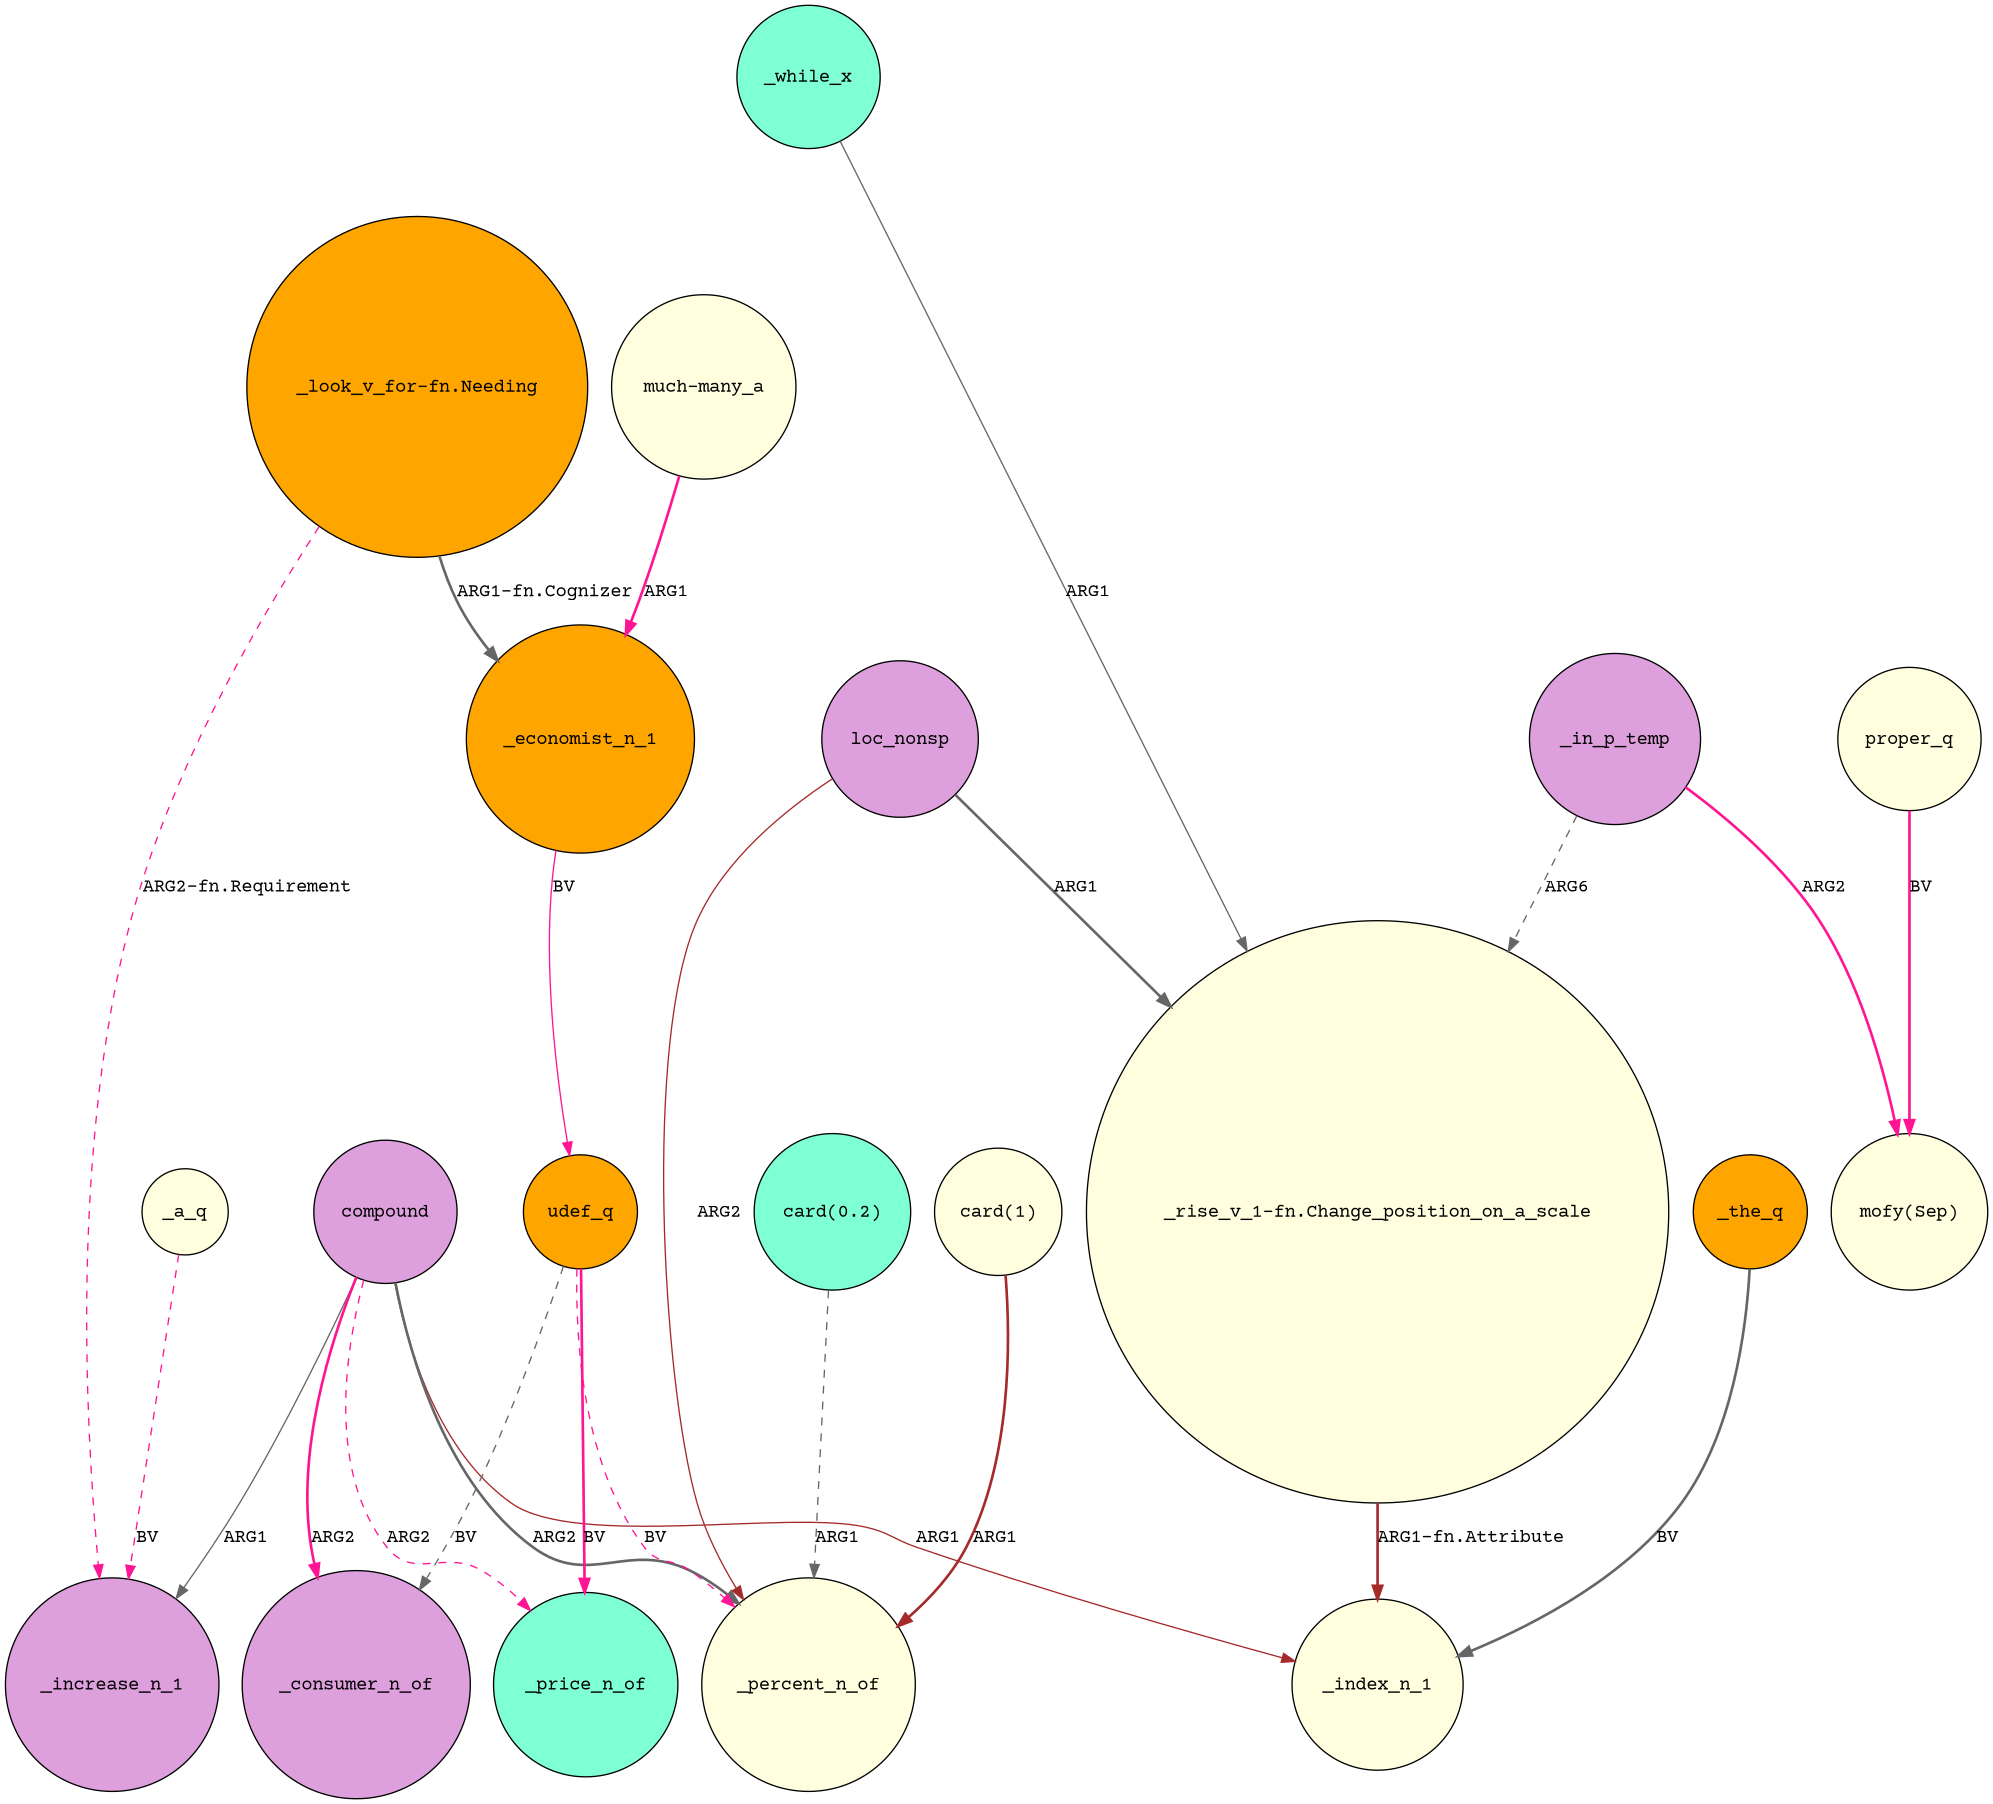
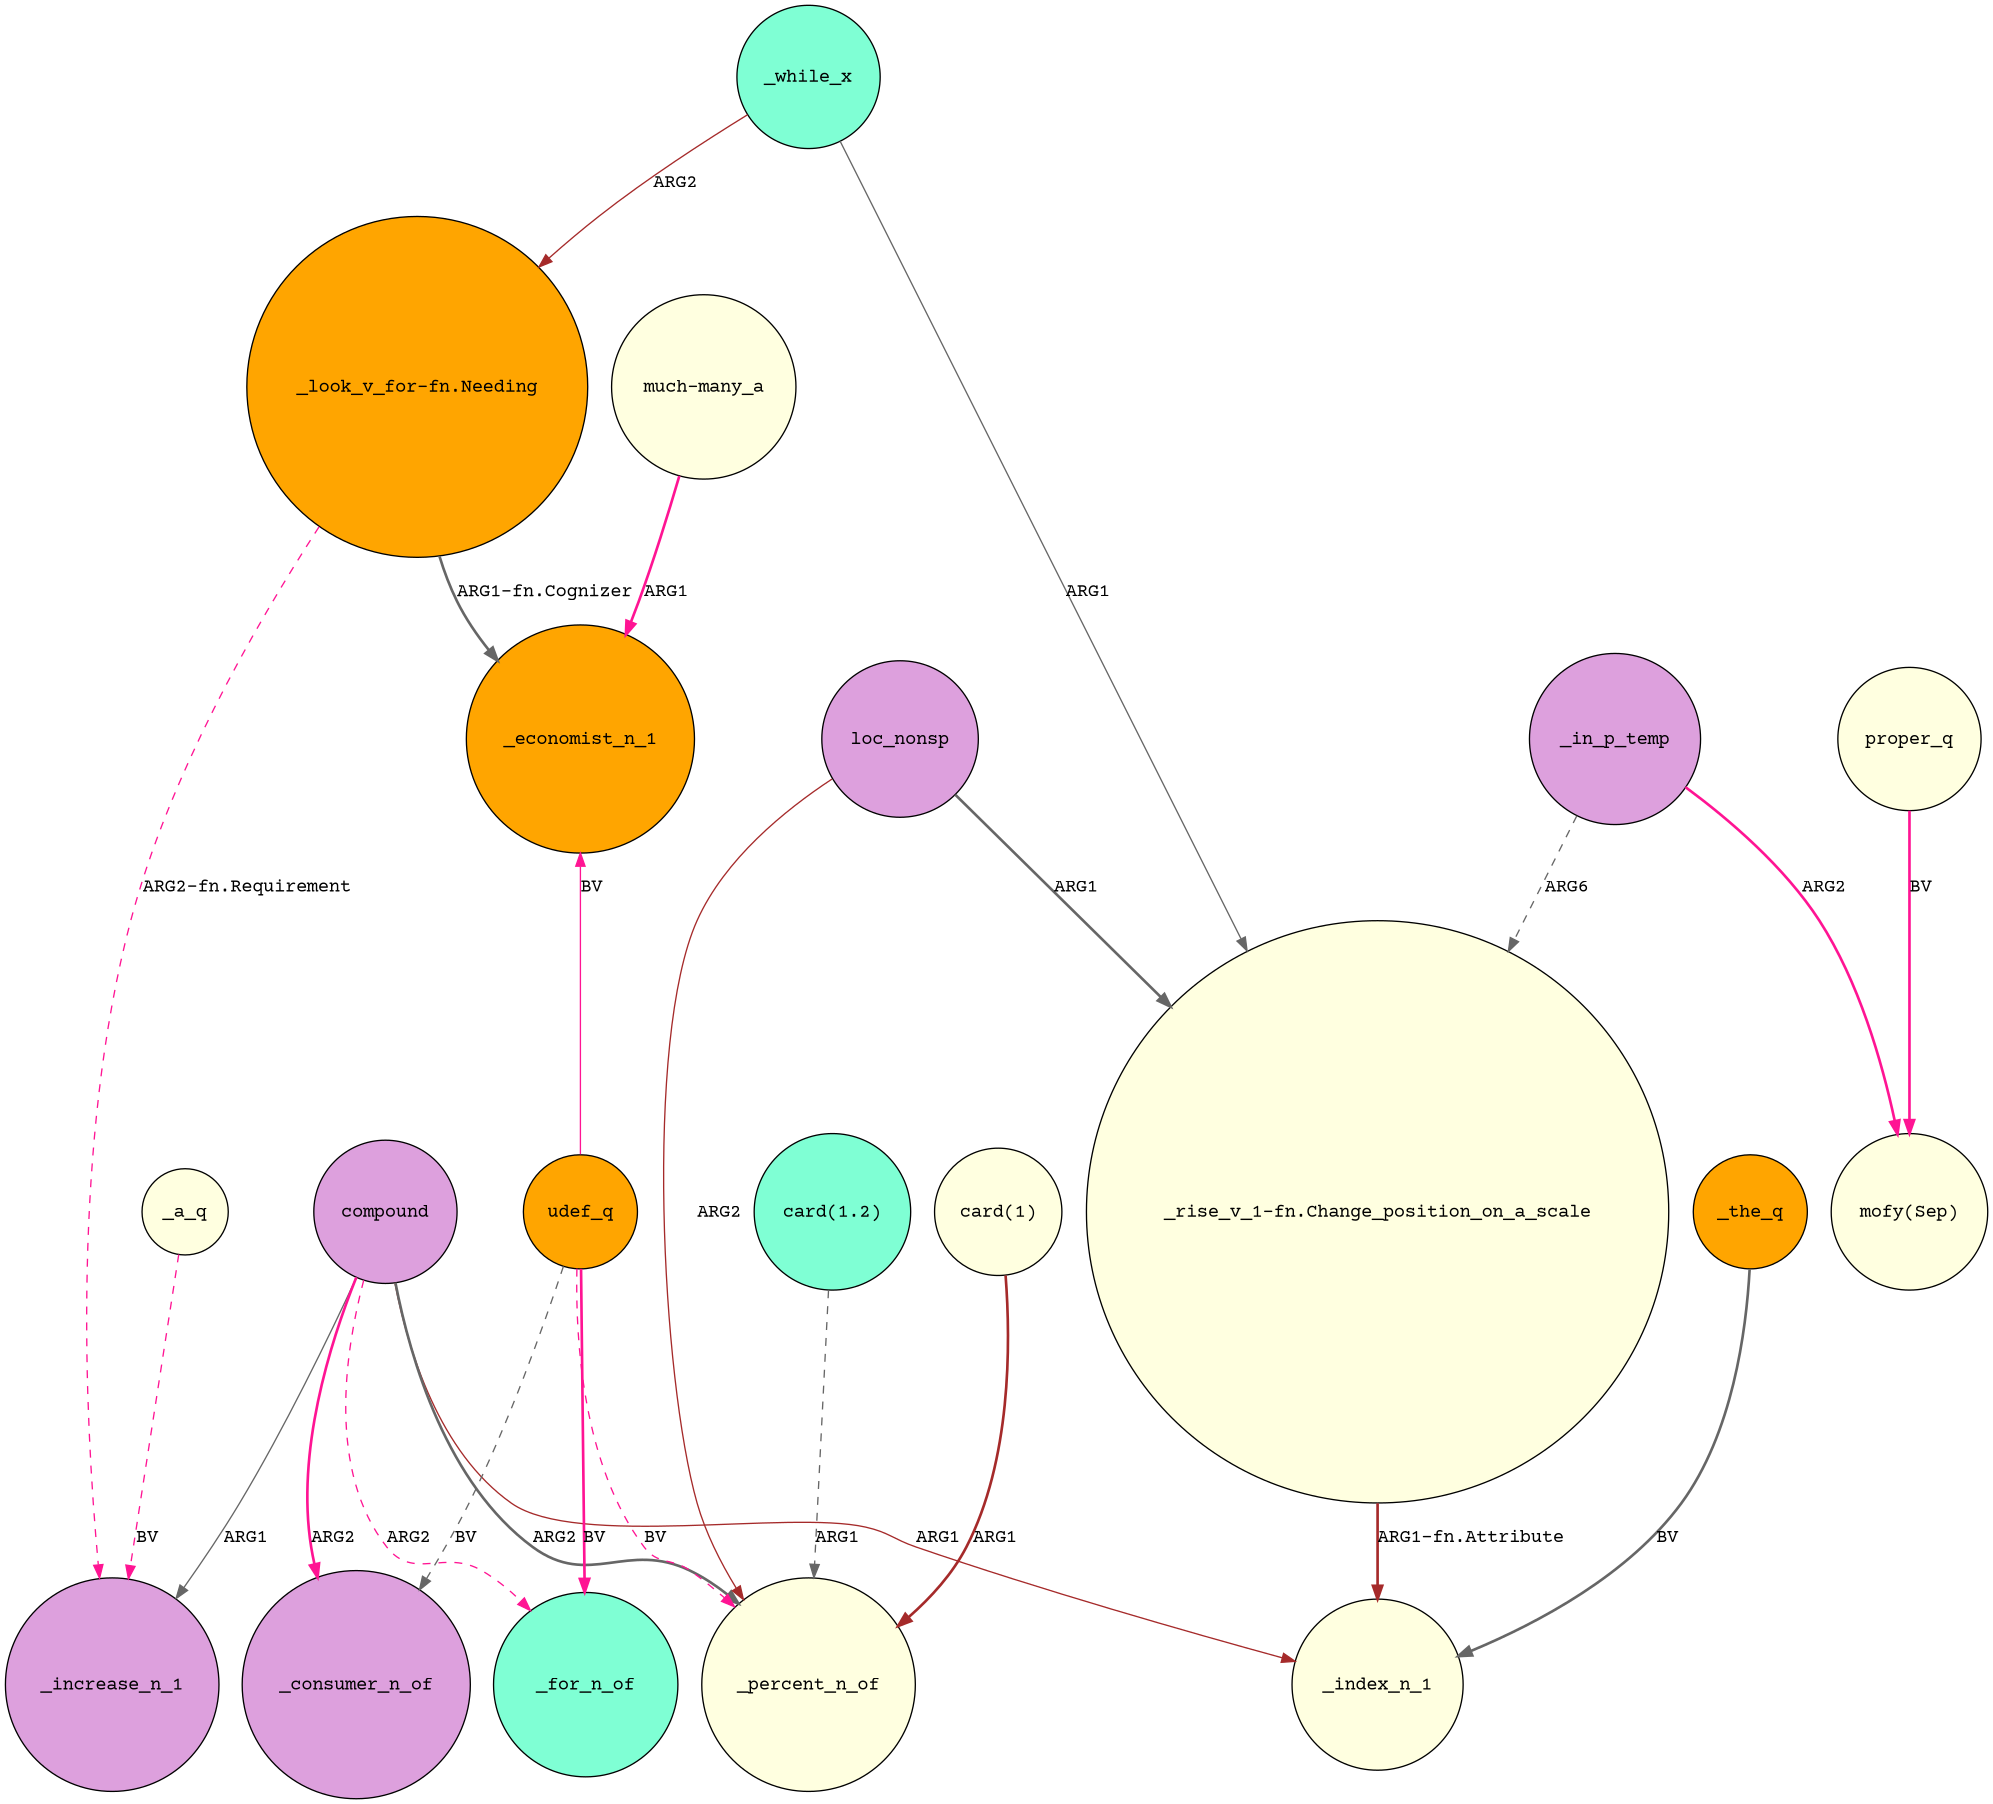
none -> (645, 182)
(551, 996) -> (580, 1010)
(832, 1212) -> (832, 1212)
(586, 1685) -> (586, 1685)
